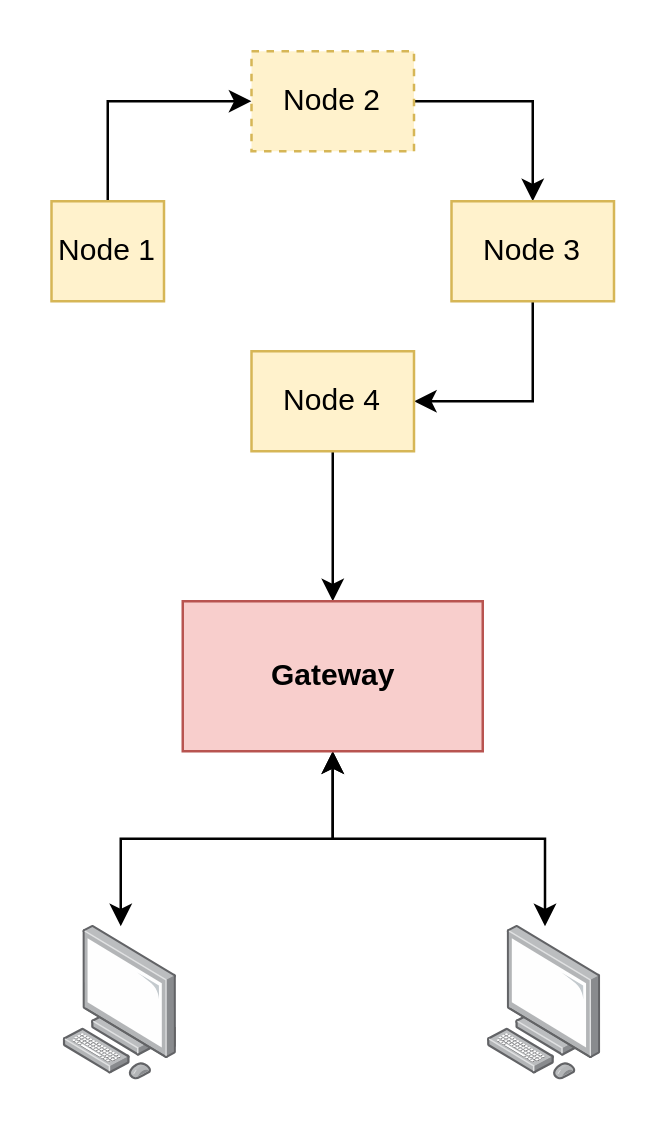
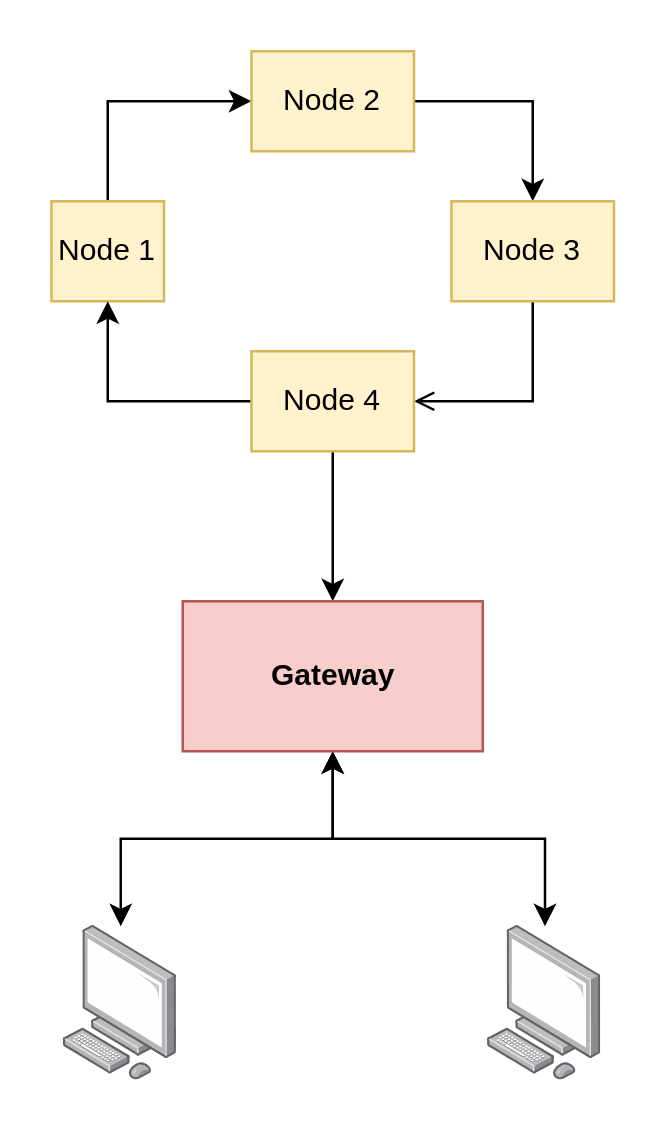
(333, 101) -> (333, 101)
none -> (138, 401)
(432, 401) -> (427, 401)
